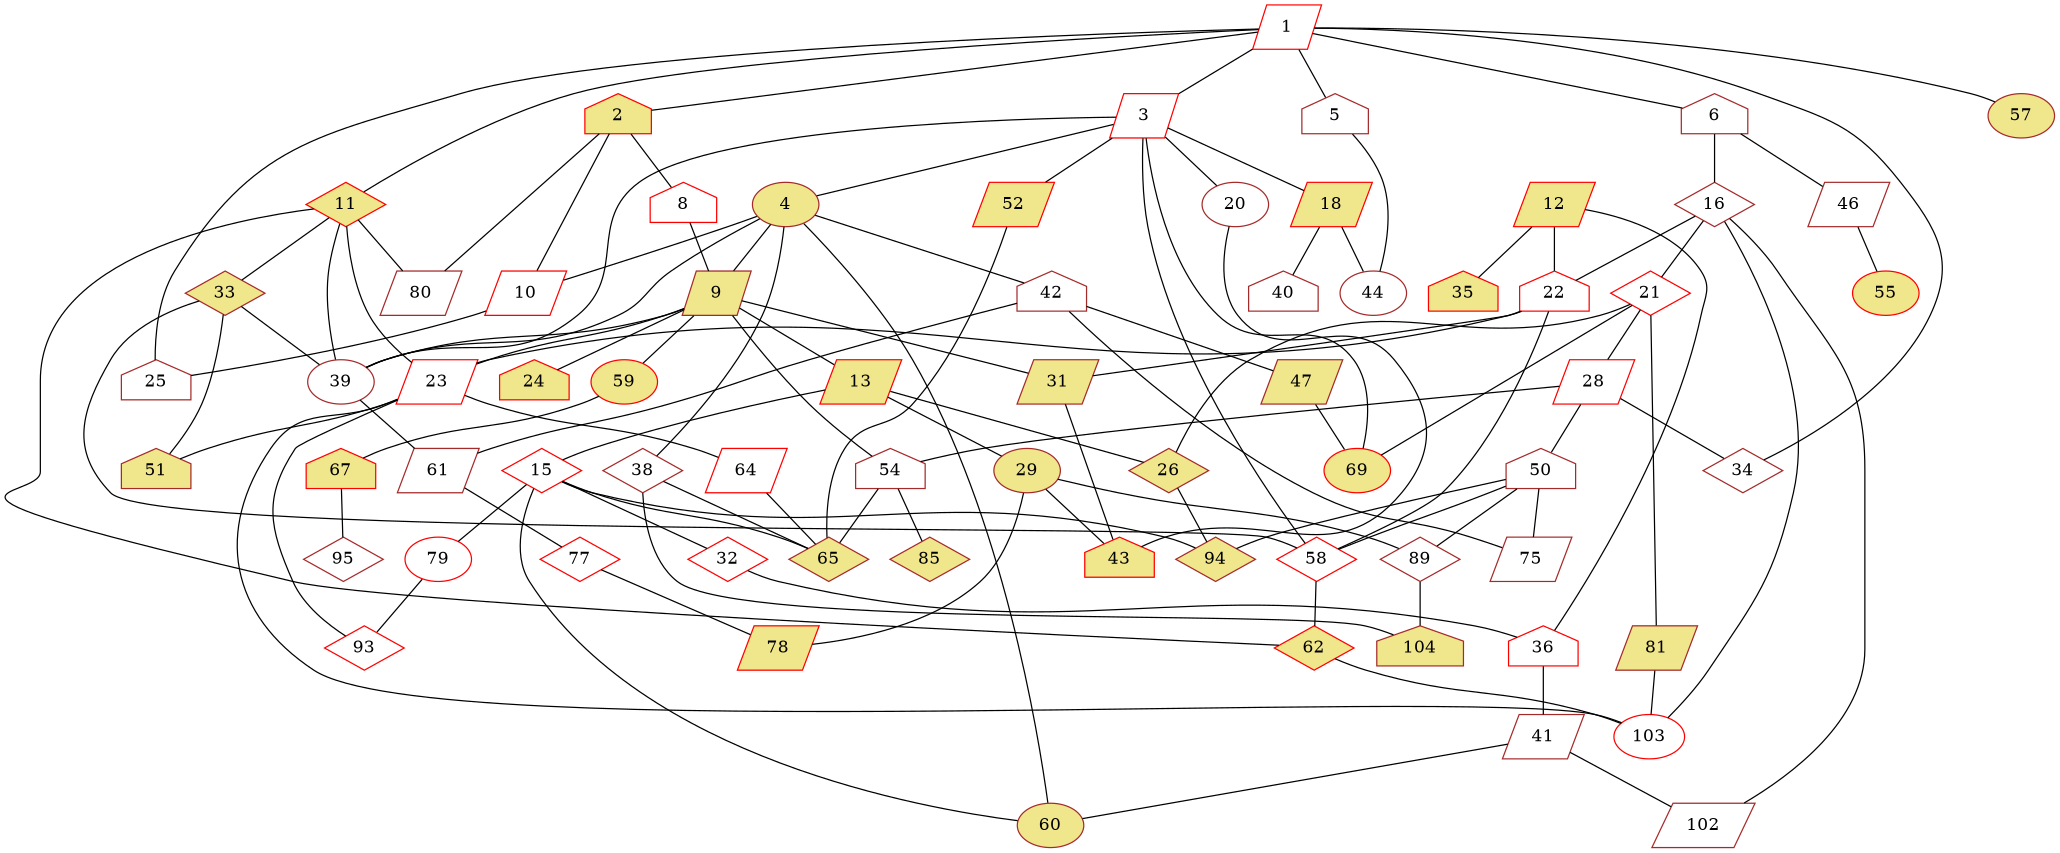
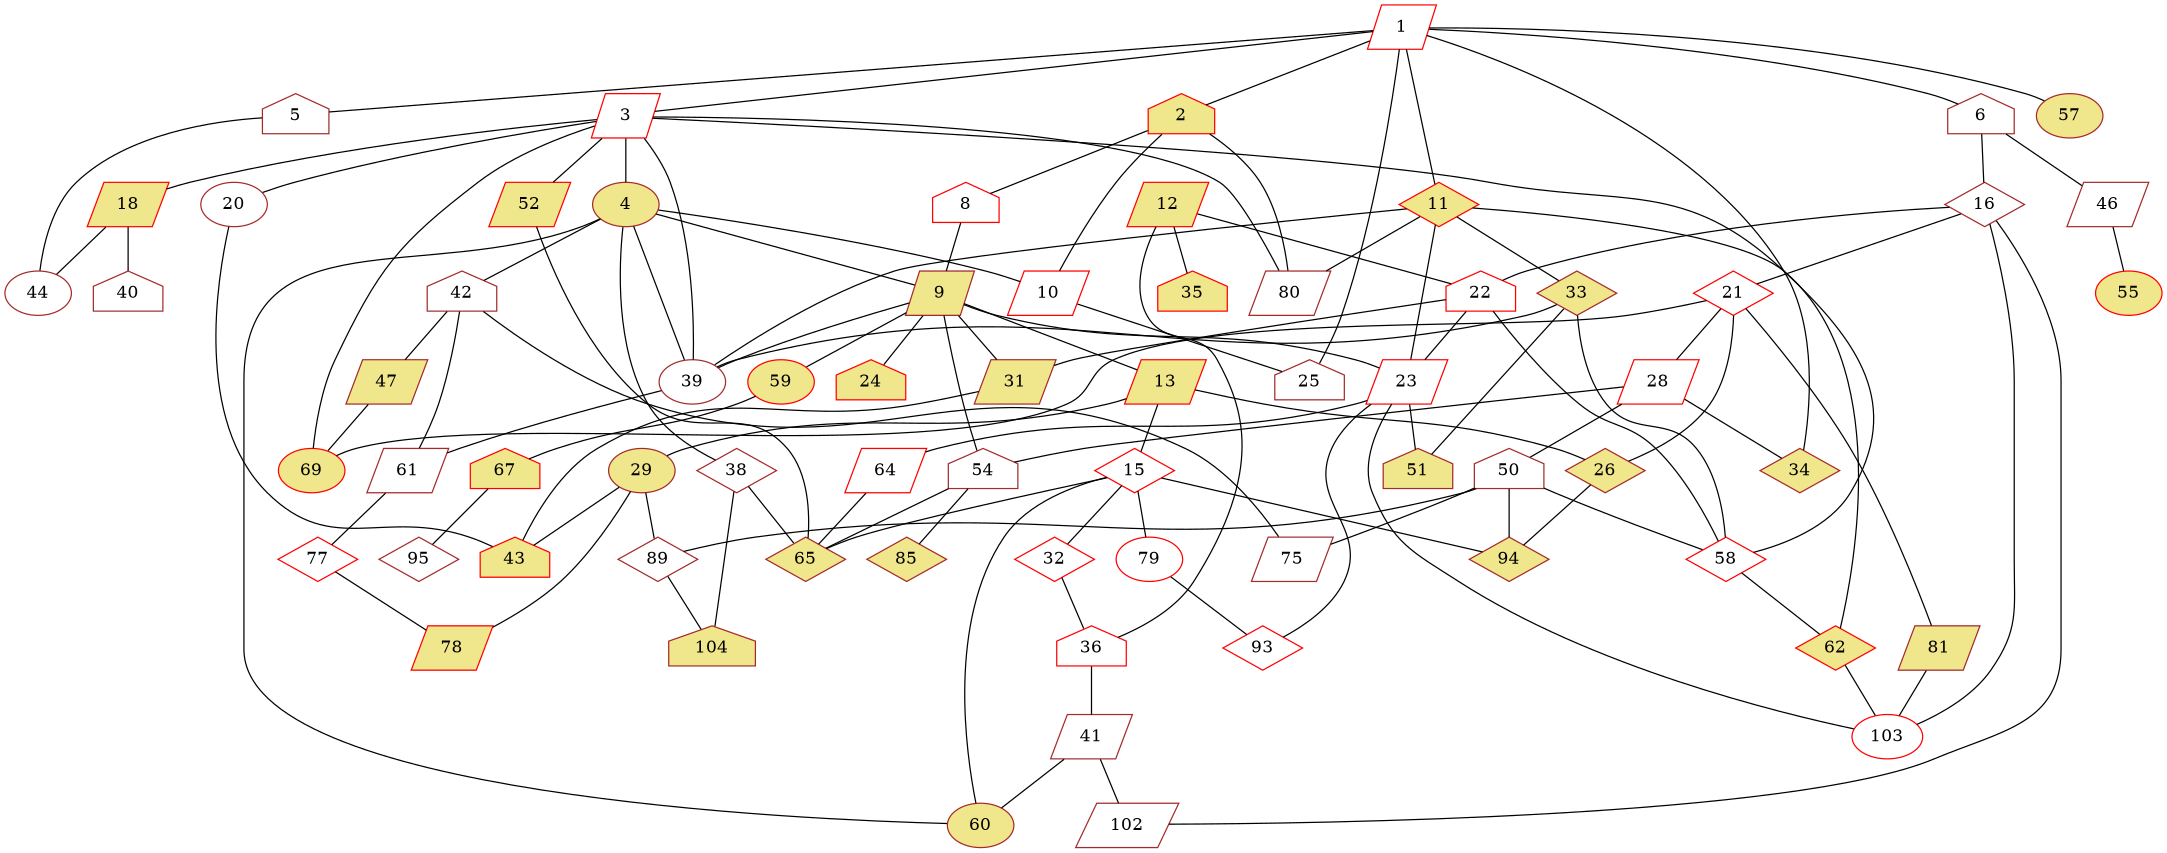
none -> (1161, 160)
(1743, 471) -> (1800, 471)
